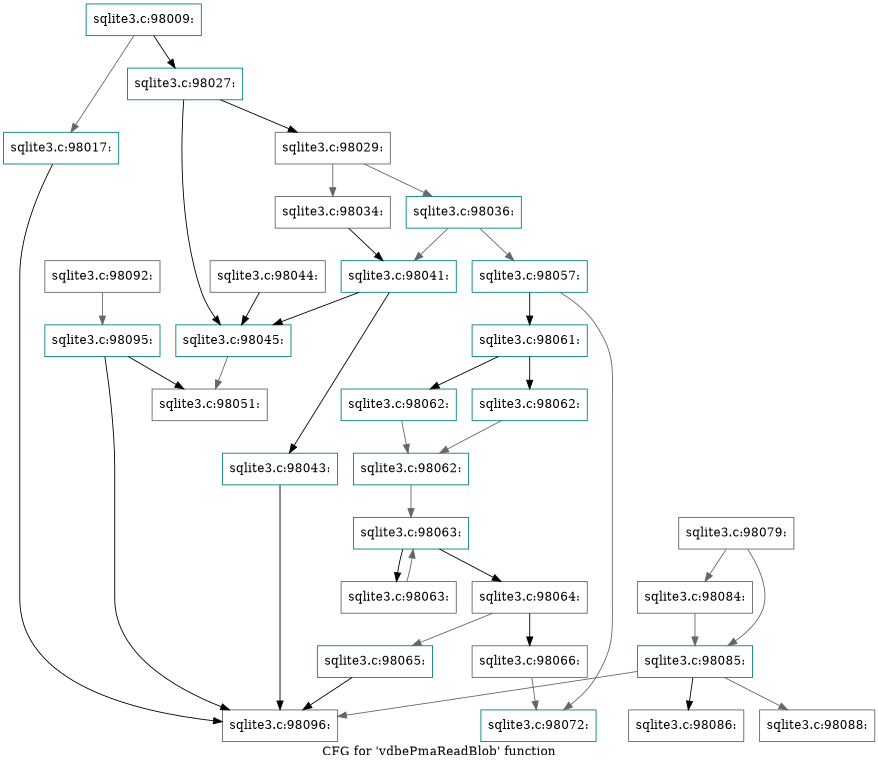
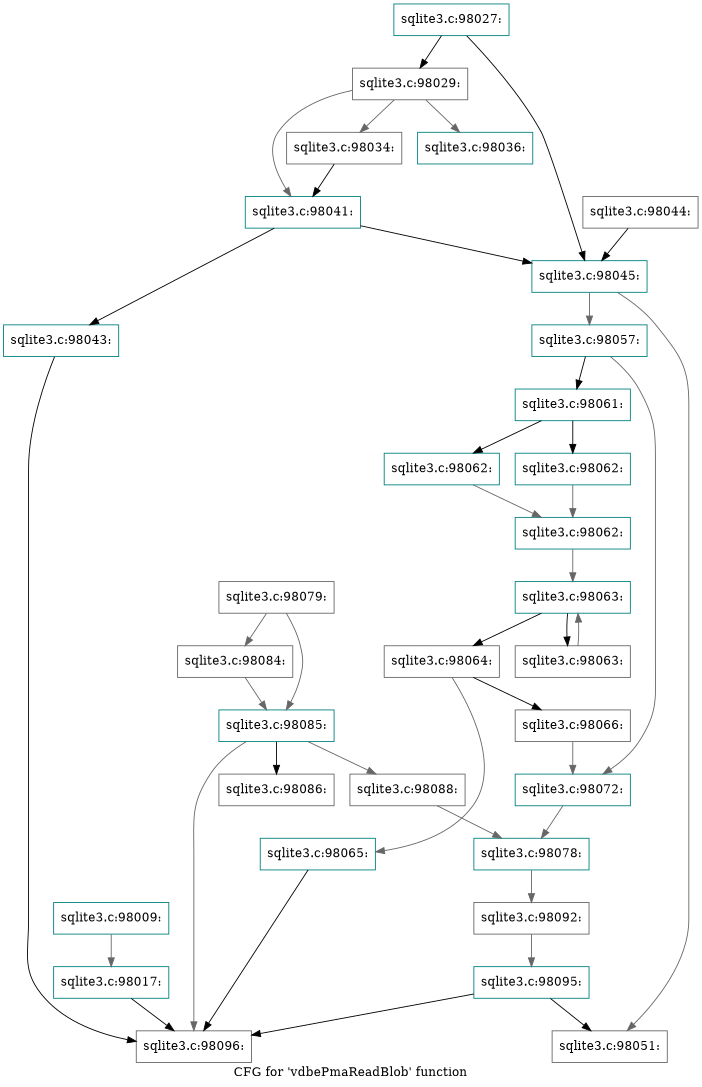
(162, 48) -> none
(434, 241) -> (287, 122)
(493, 241) -> (589, 304)
none -> (531, 854)
